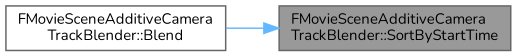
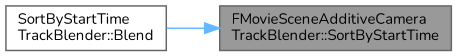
(116, 28) -> (86, 28)
